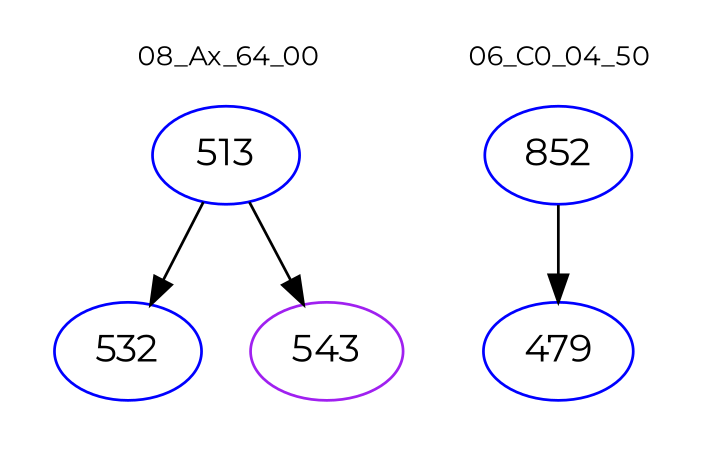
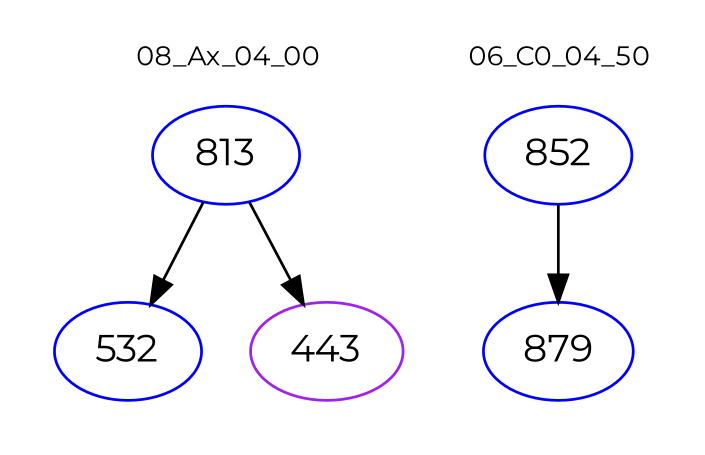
(229, 59) -> (229, 59)
(226, 155) -> (226, 155)
(327, 351) -> (327, 351)
(558, 351) -> (558, 351)
